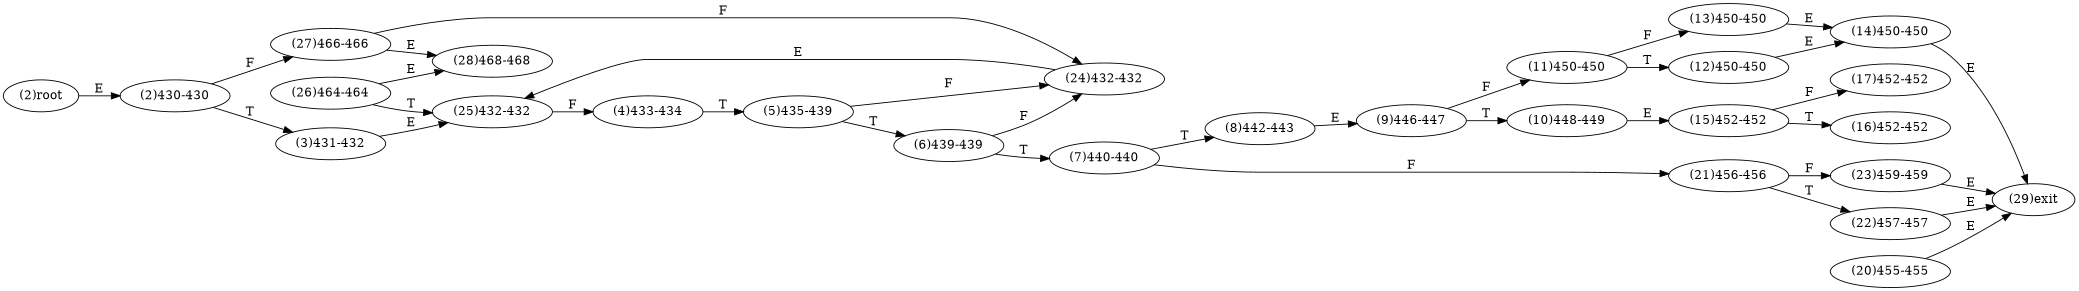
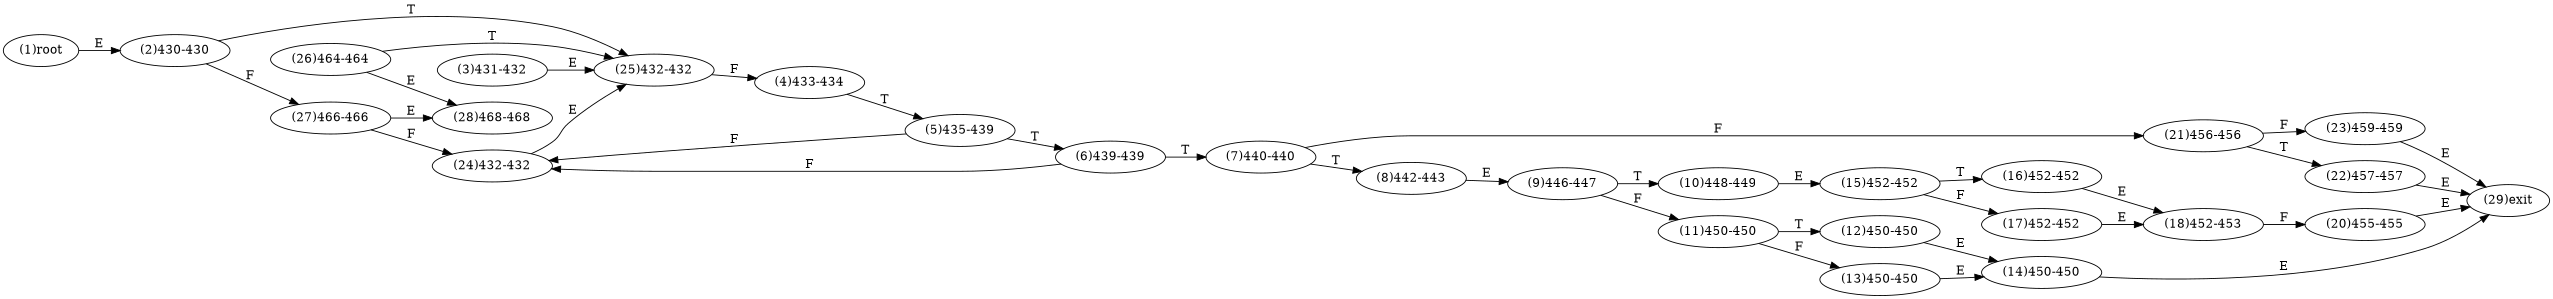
(41, 96) -> (41, 51)
(249, 118) -> (421, 17)
none -> (2203, 225)
